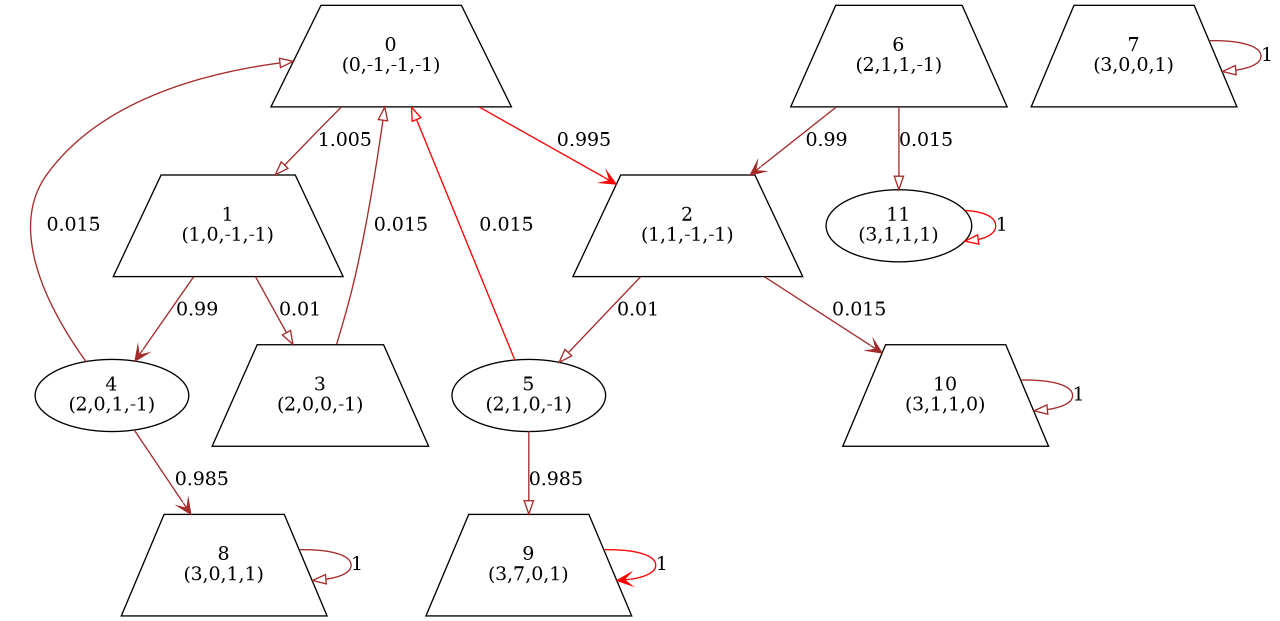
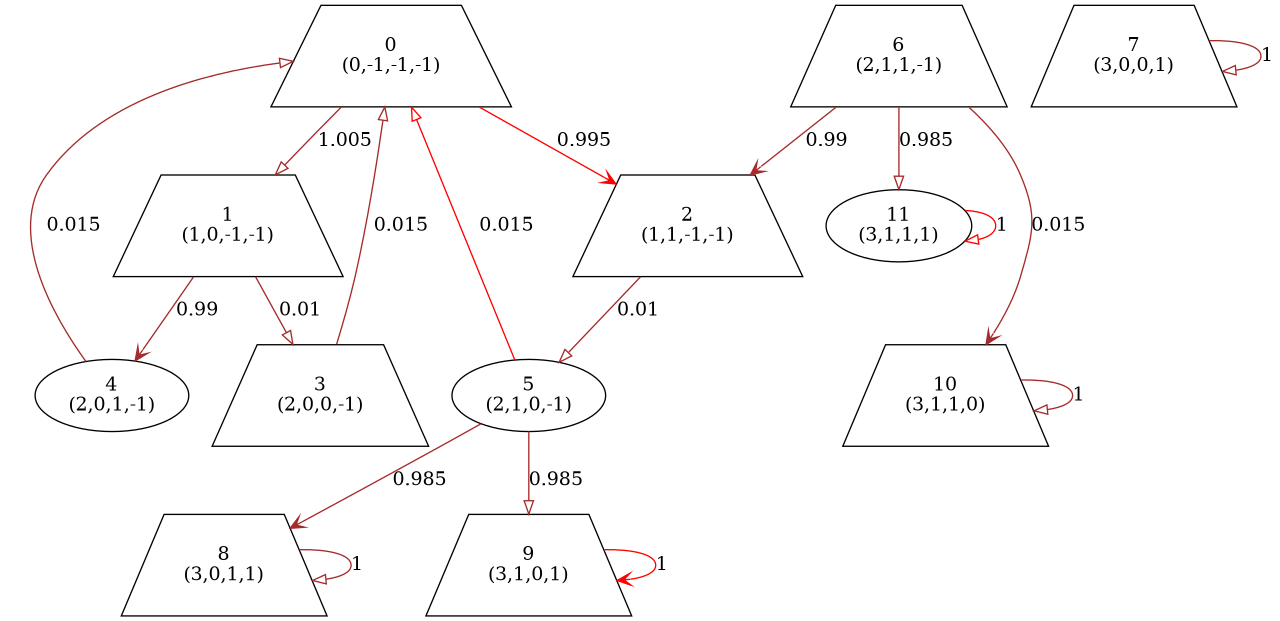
(926, 141) -> (926, 141)
(817, 311) -> (1032, 214)
(159, 466) -> (392, 473)
(529, 565) -> (529, 565)
